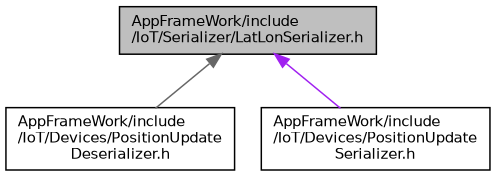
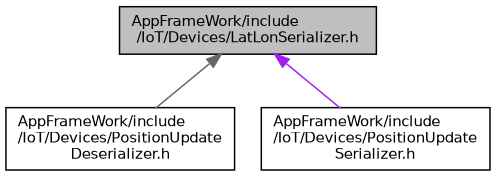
(248, 30) -> (248, 30)
